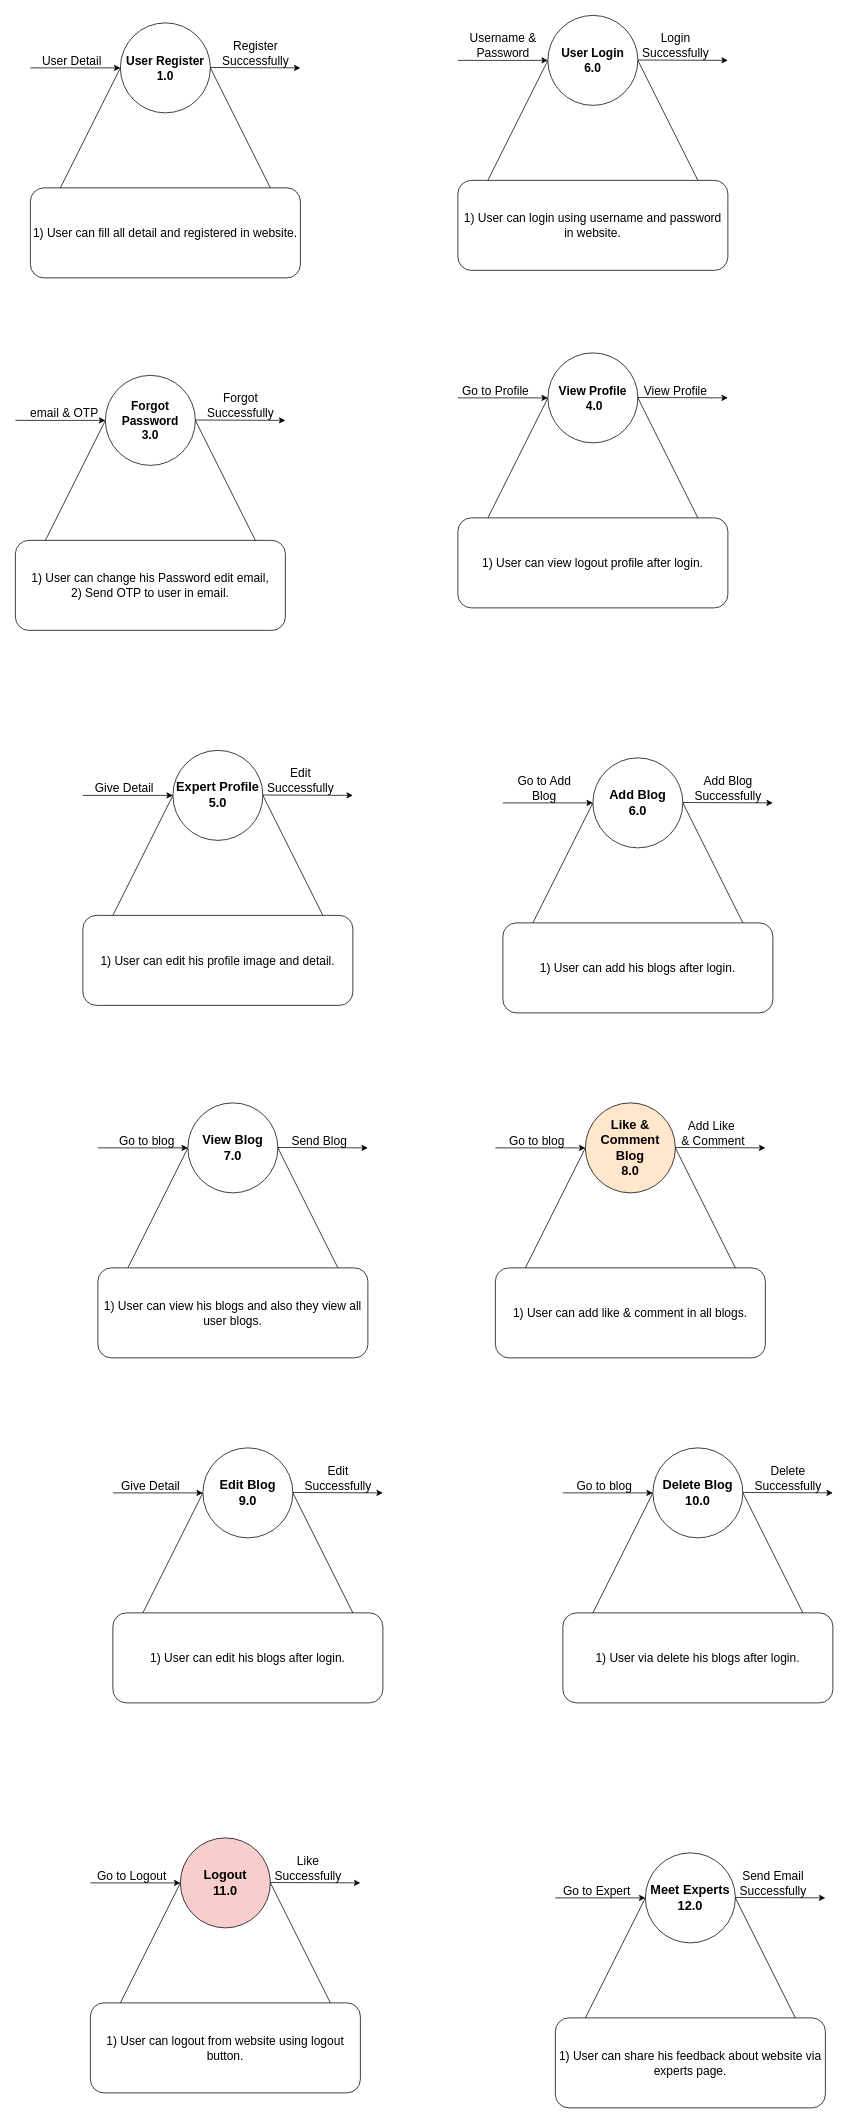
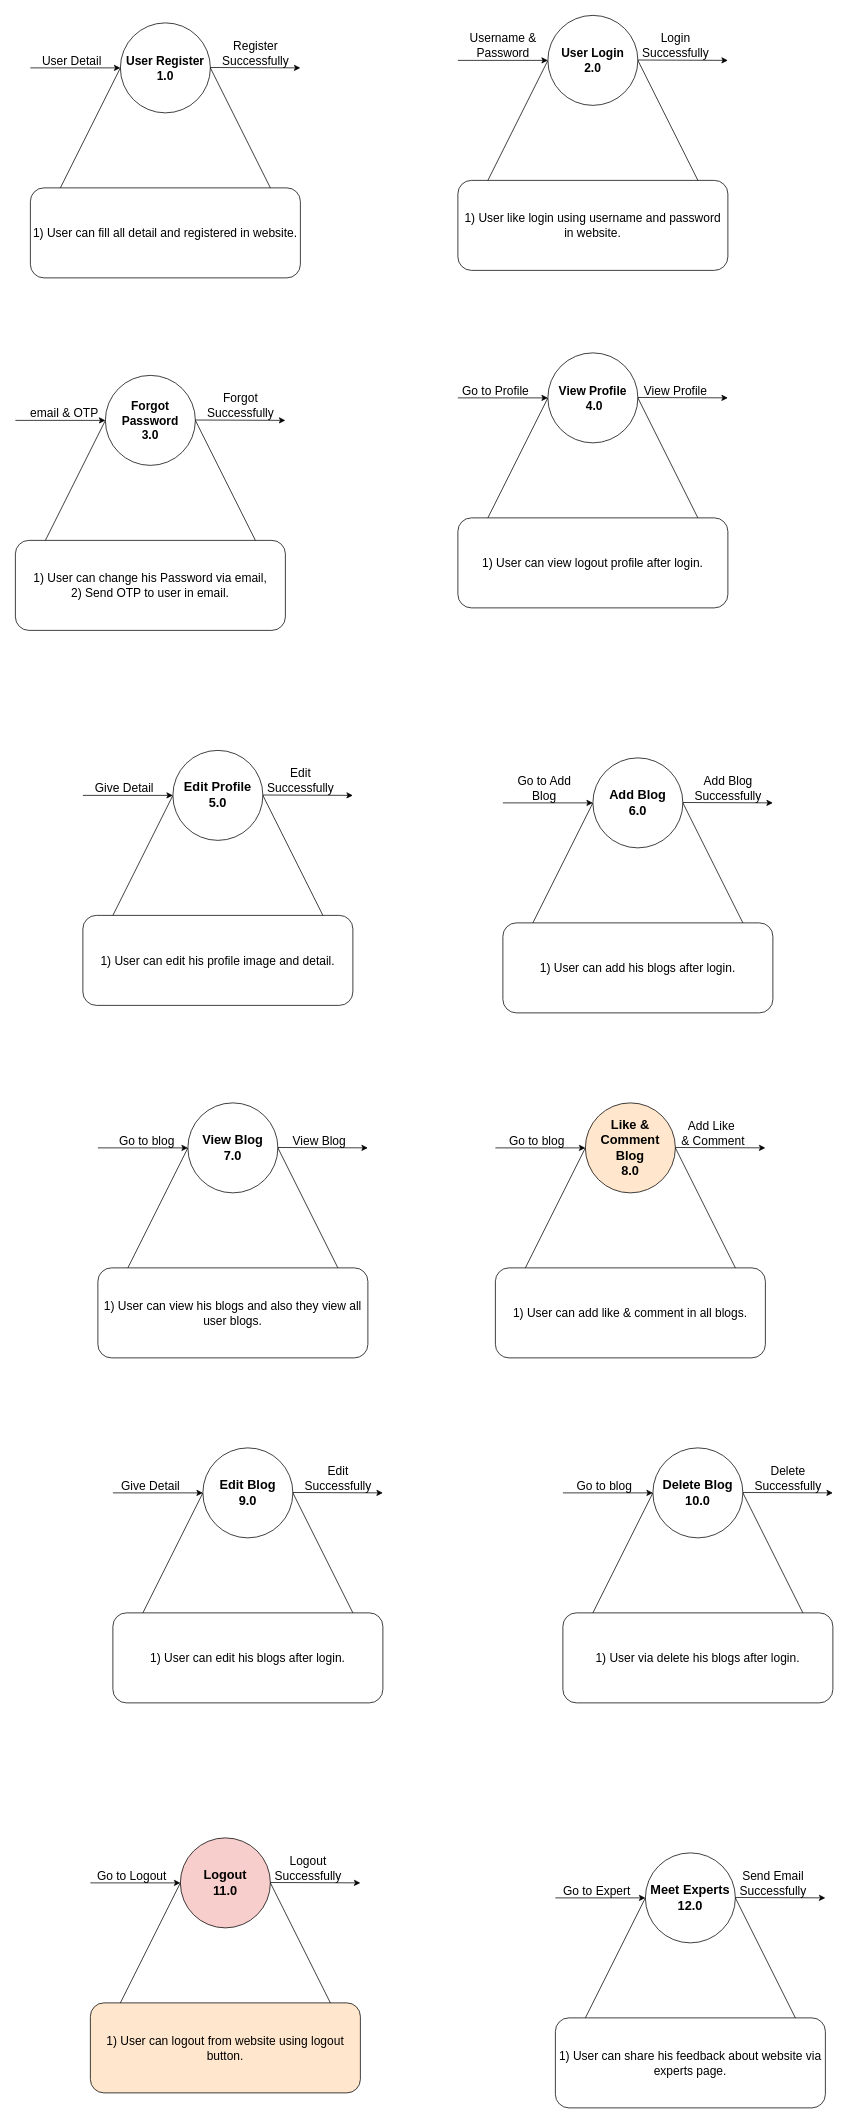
(593, 60) -> (593, 60)
(593, 225) -> (593, 225)
(150, 585) -> (150, 585)
(218, 795) -> (218, 795)
(320, 1140) -> (320, 1140)
(308, 1868) -> (308, 1868)
(225, 2048) -> (225, 2048)
